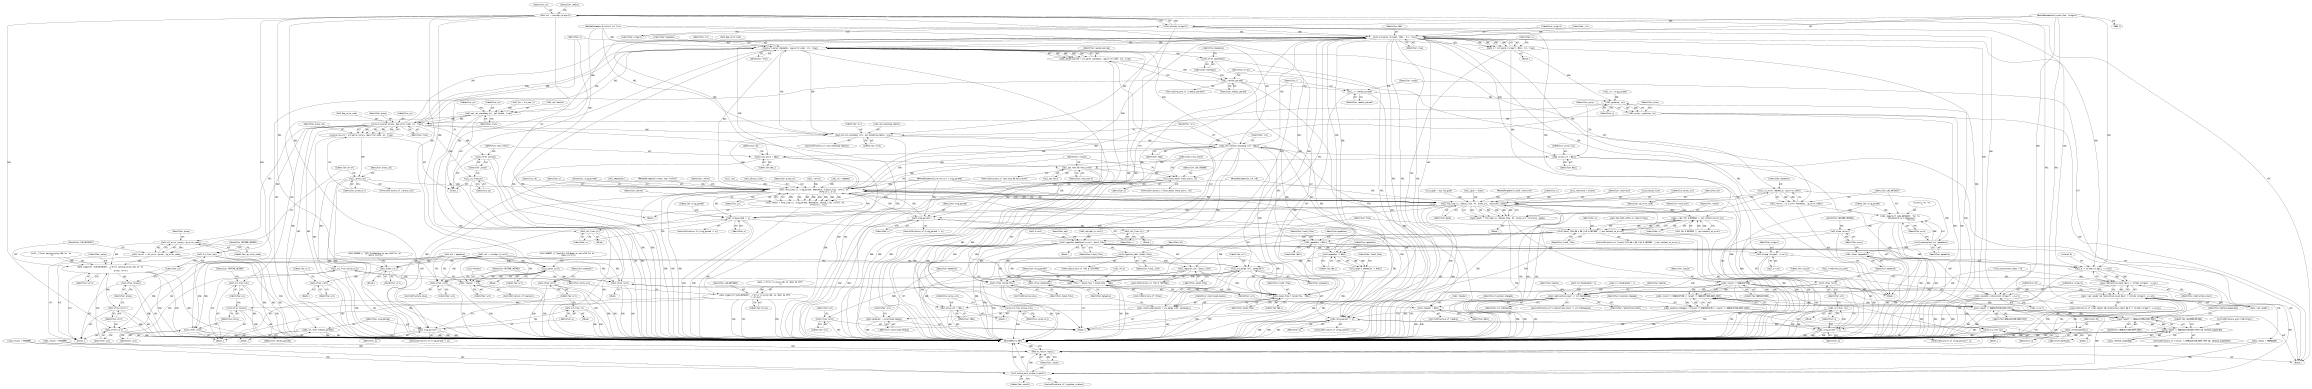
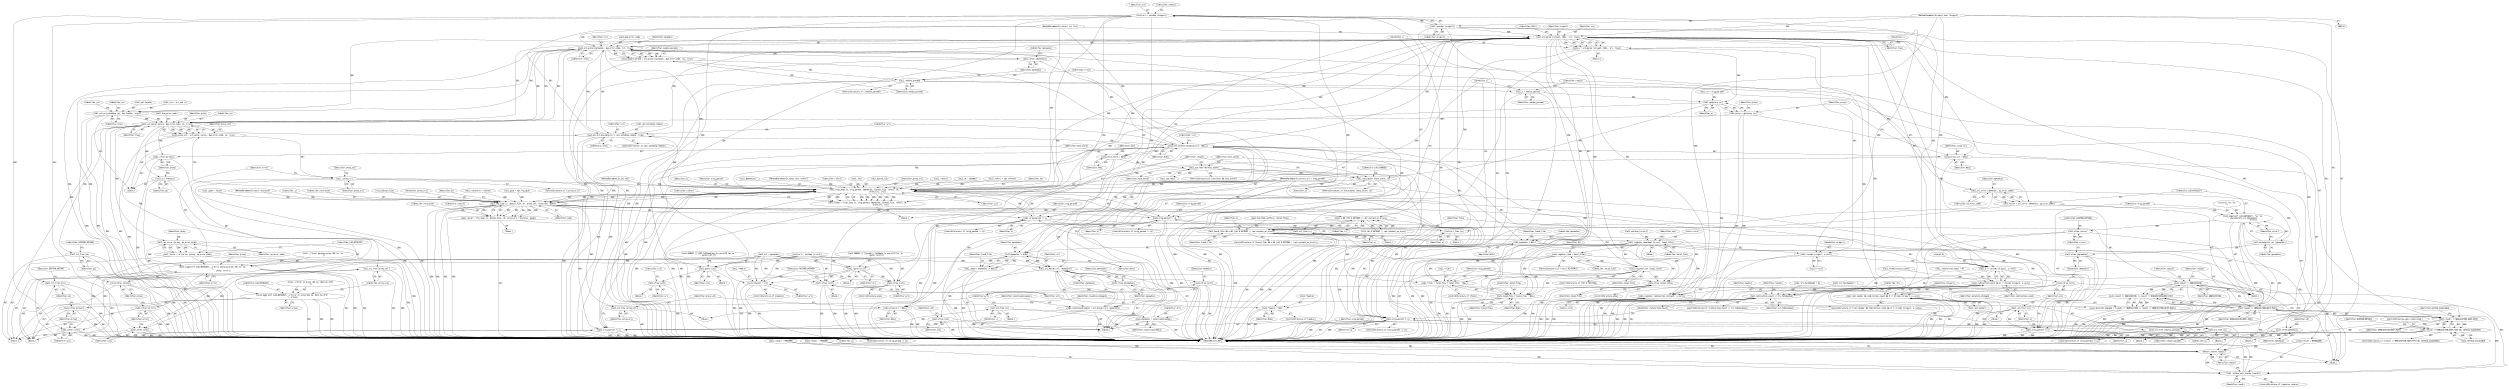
none -> (1002, 179)
